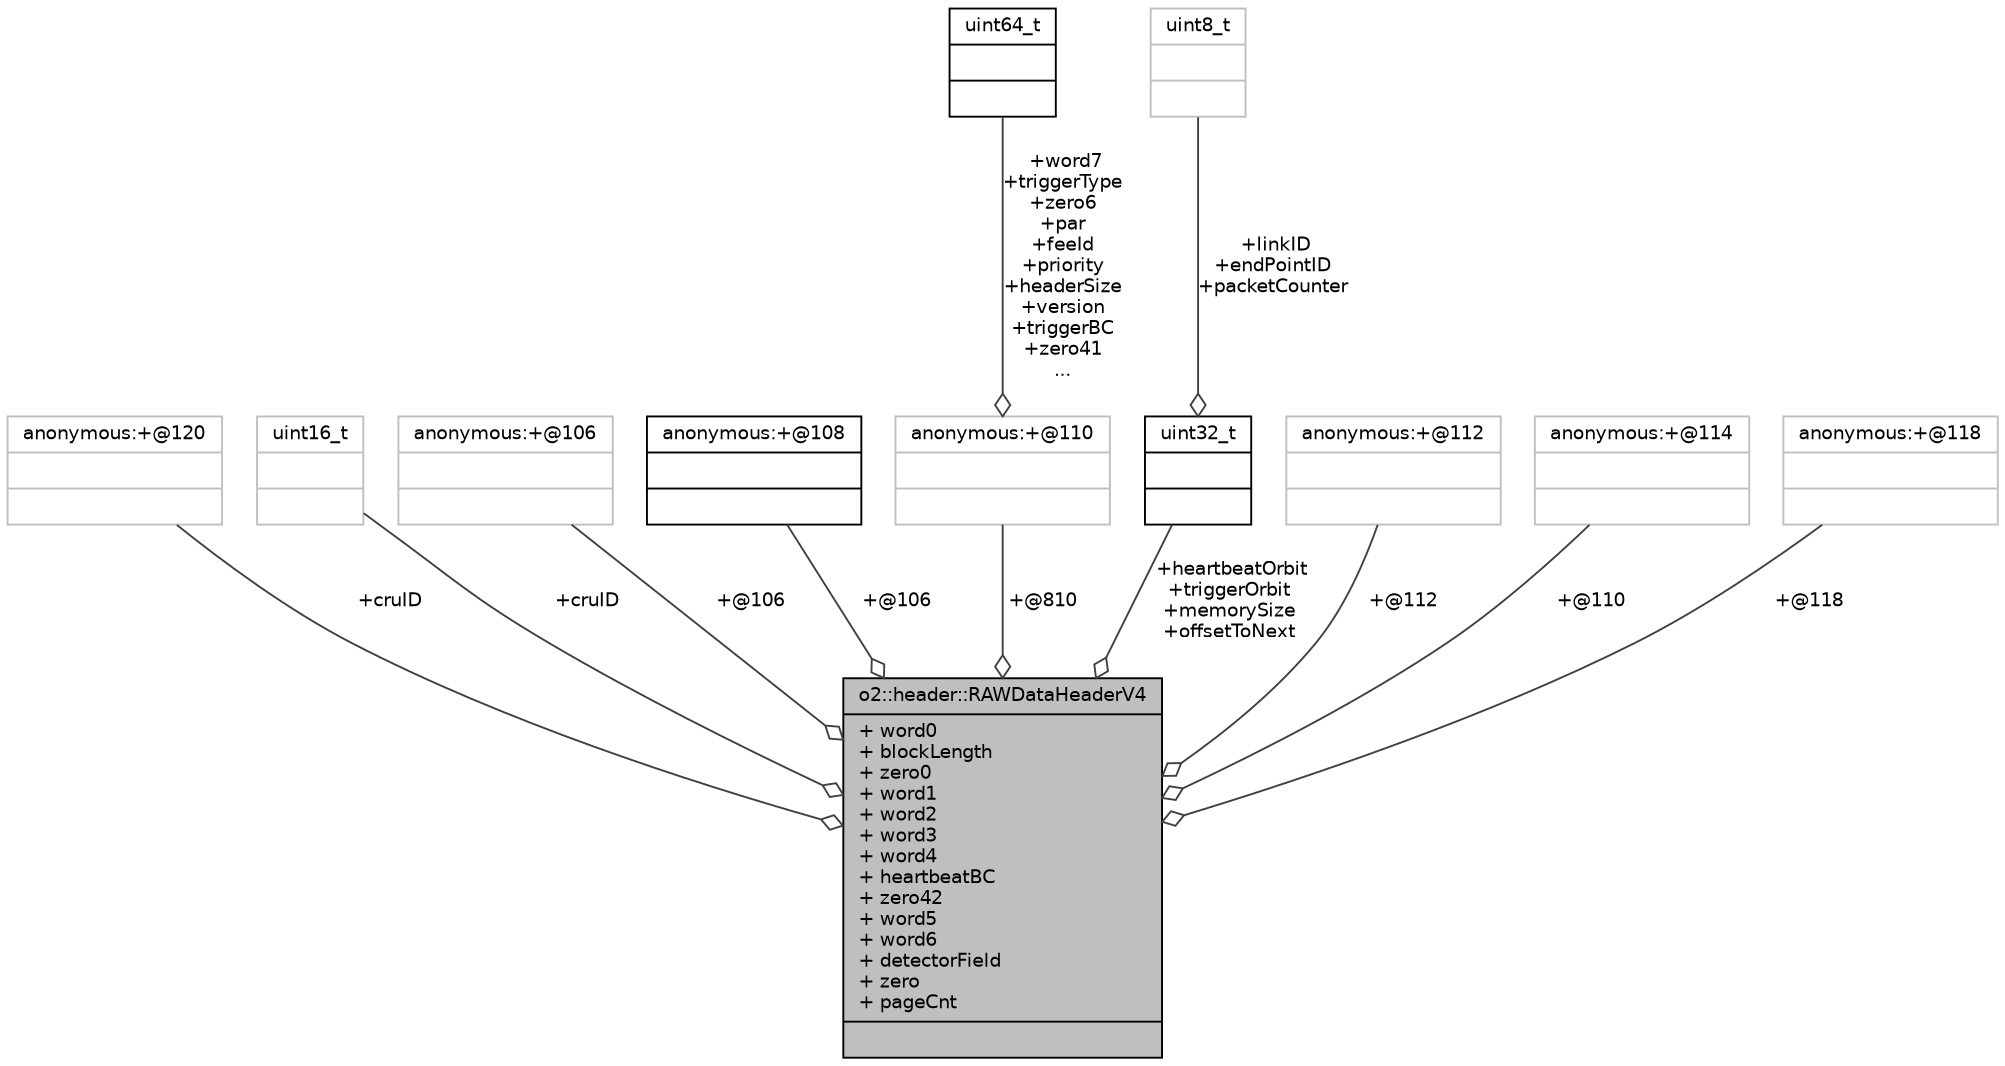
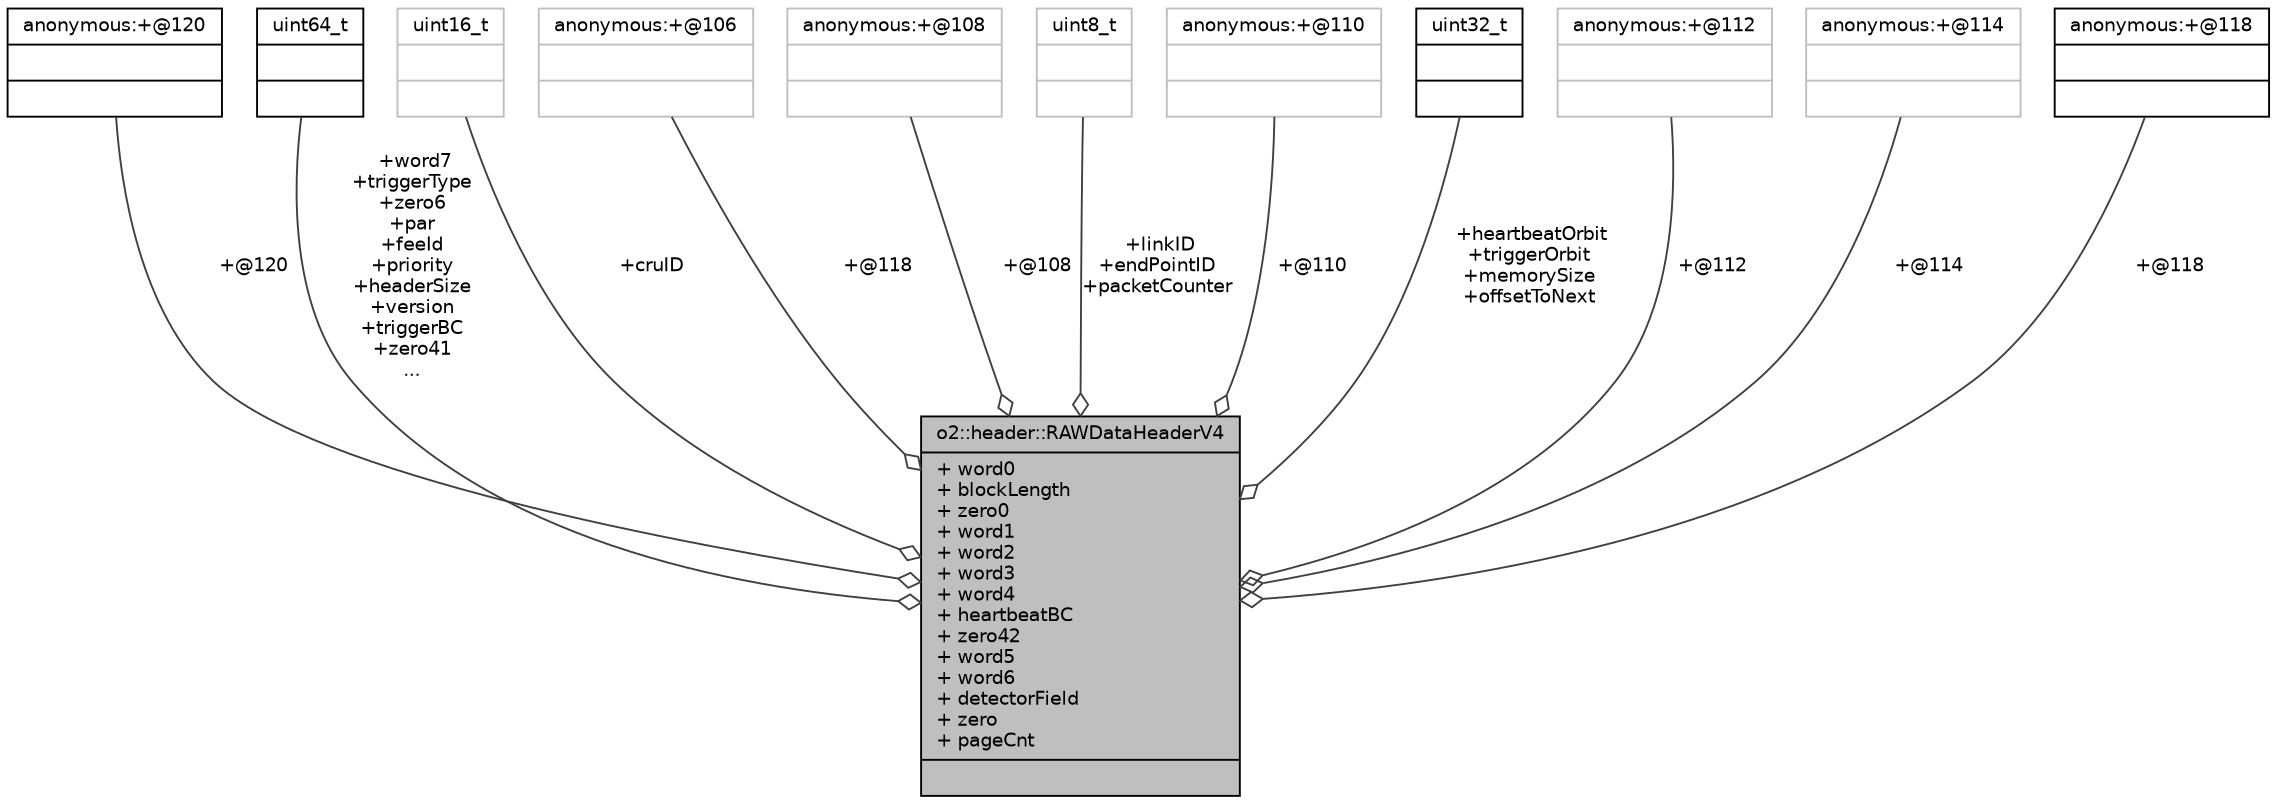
(1003, 255) -> (459, 473)
(1198, 255) -> (1081, 255)
(115, 471) -> (115, 63)
(754, 471) -> (895, 63)
(1891, 471) -> (2162, 63)
(387, 601) -> (251, 267)
(748, 601) -> (876, 267)
(895, 601) -> (1035, 267)
(1041, 601) -> (1310, 267)
(1589, 601) -> (1927, 267)
